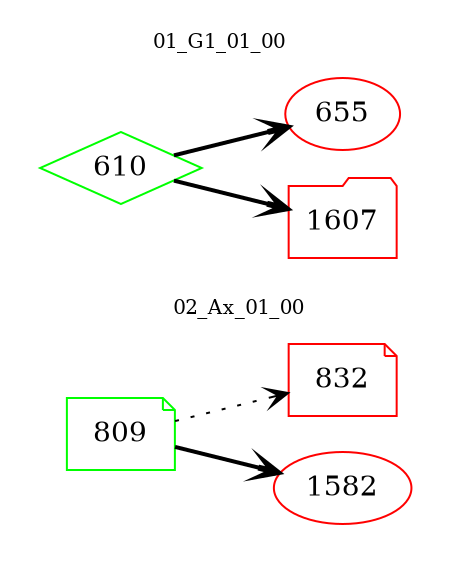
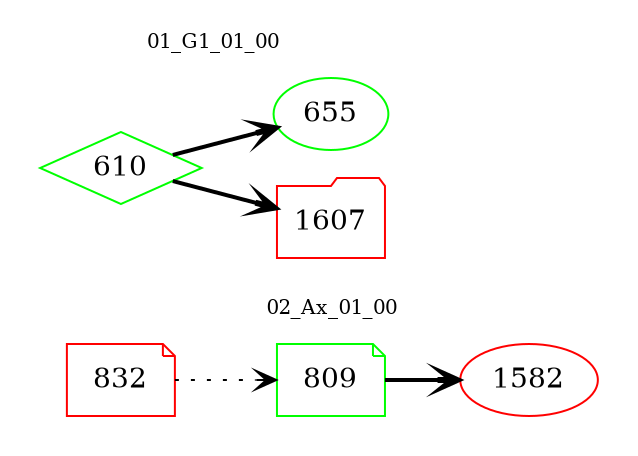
(343, 114) -> (331, 114)
(221, 410) -> (215, 380)
